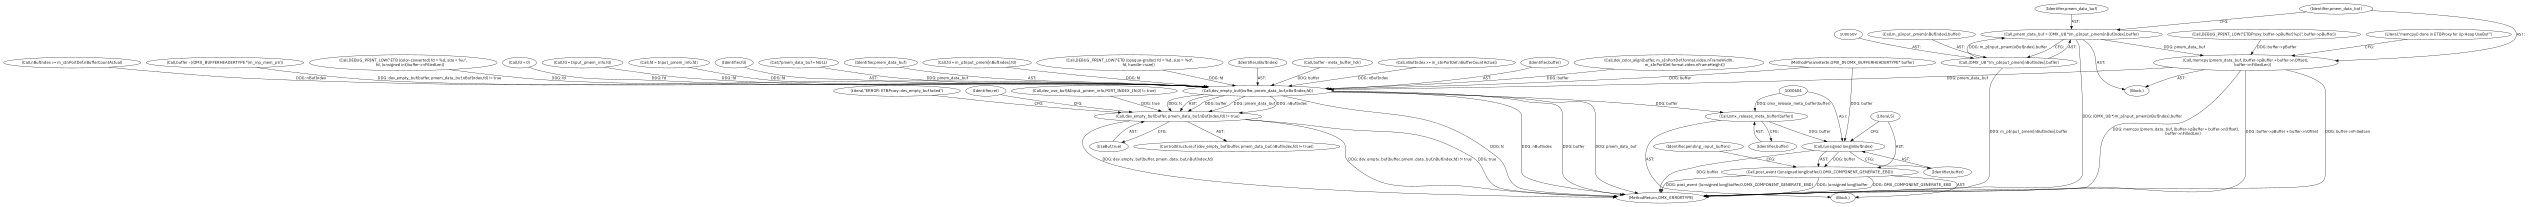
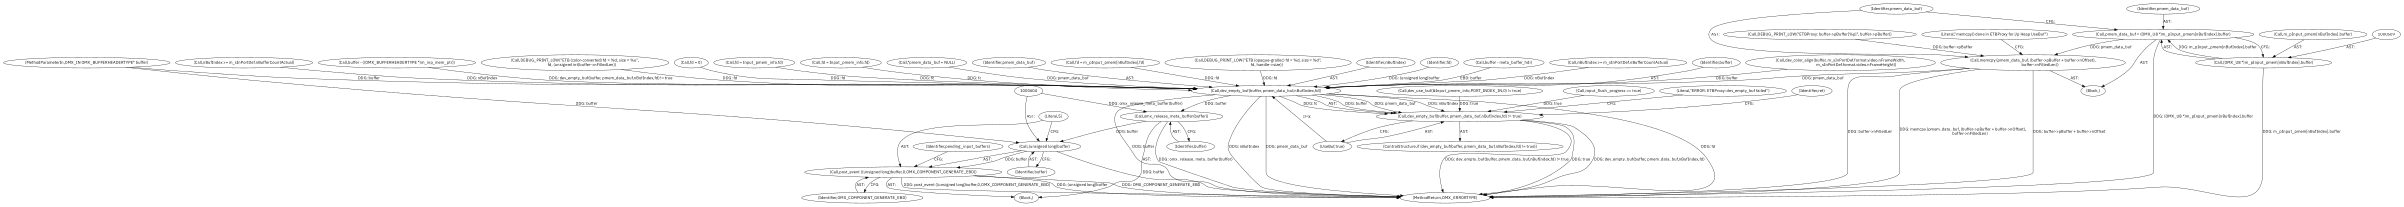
(874, 78) -> (1414, 78)
(1308, 78) -> (1471, 78)
none -> (1609, 91)
none -> (1300, 120)
(1843, 147) -> (1045, 147)
none -> (1240, 188)
none -> (862, 198)
